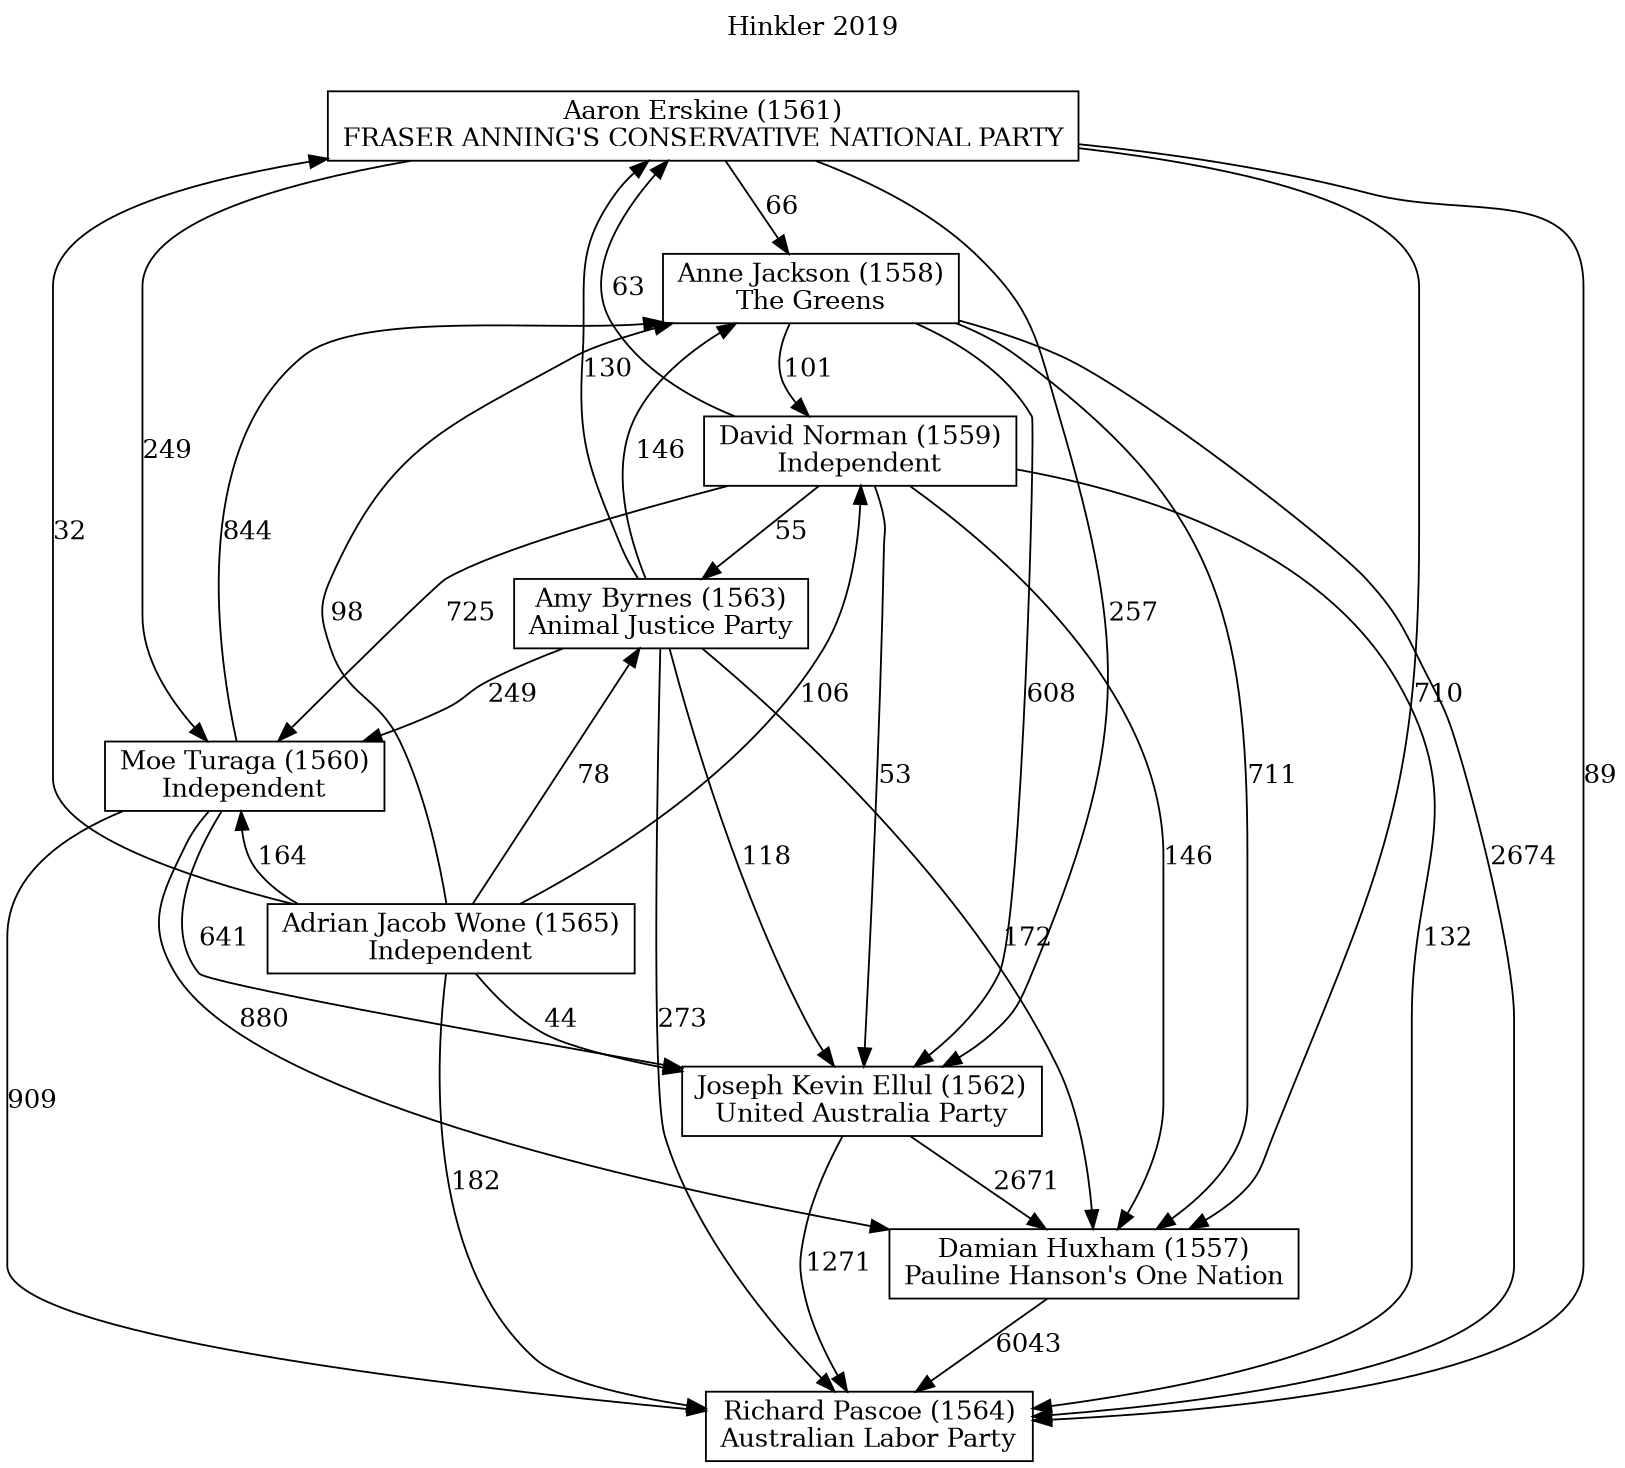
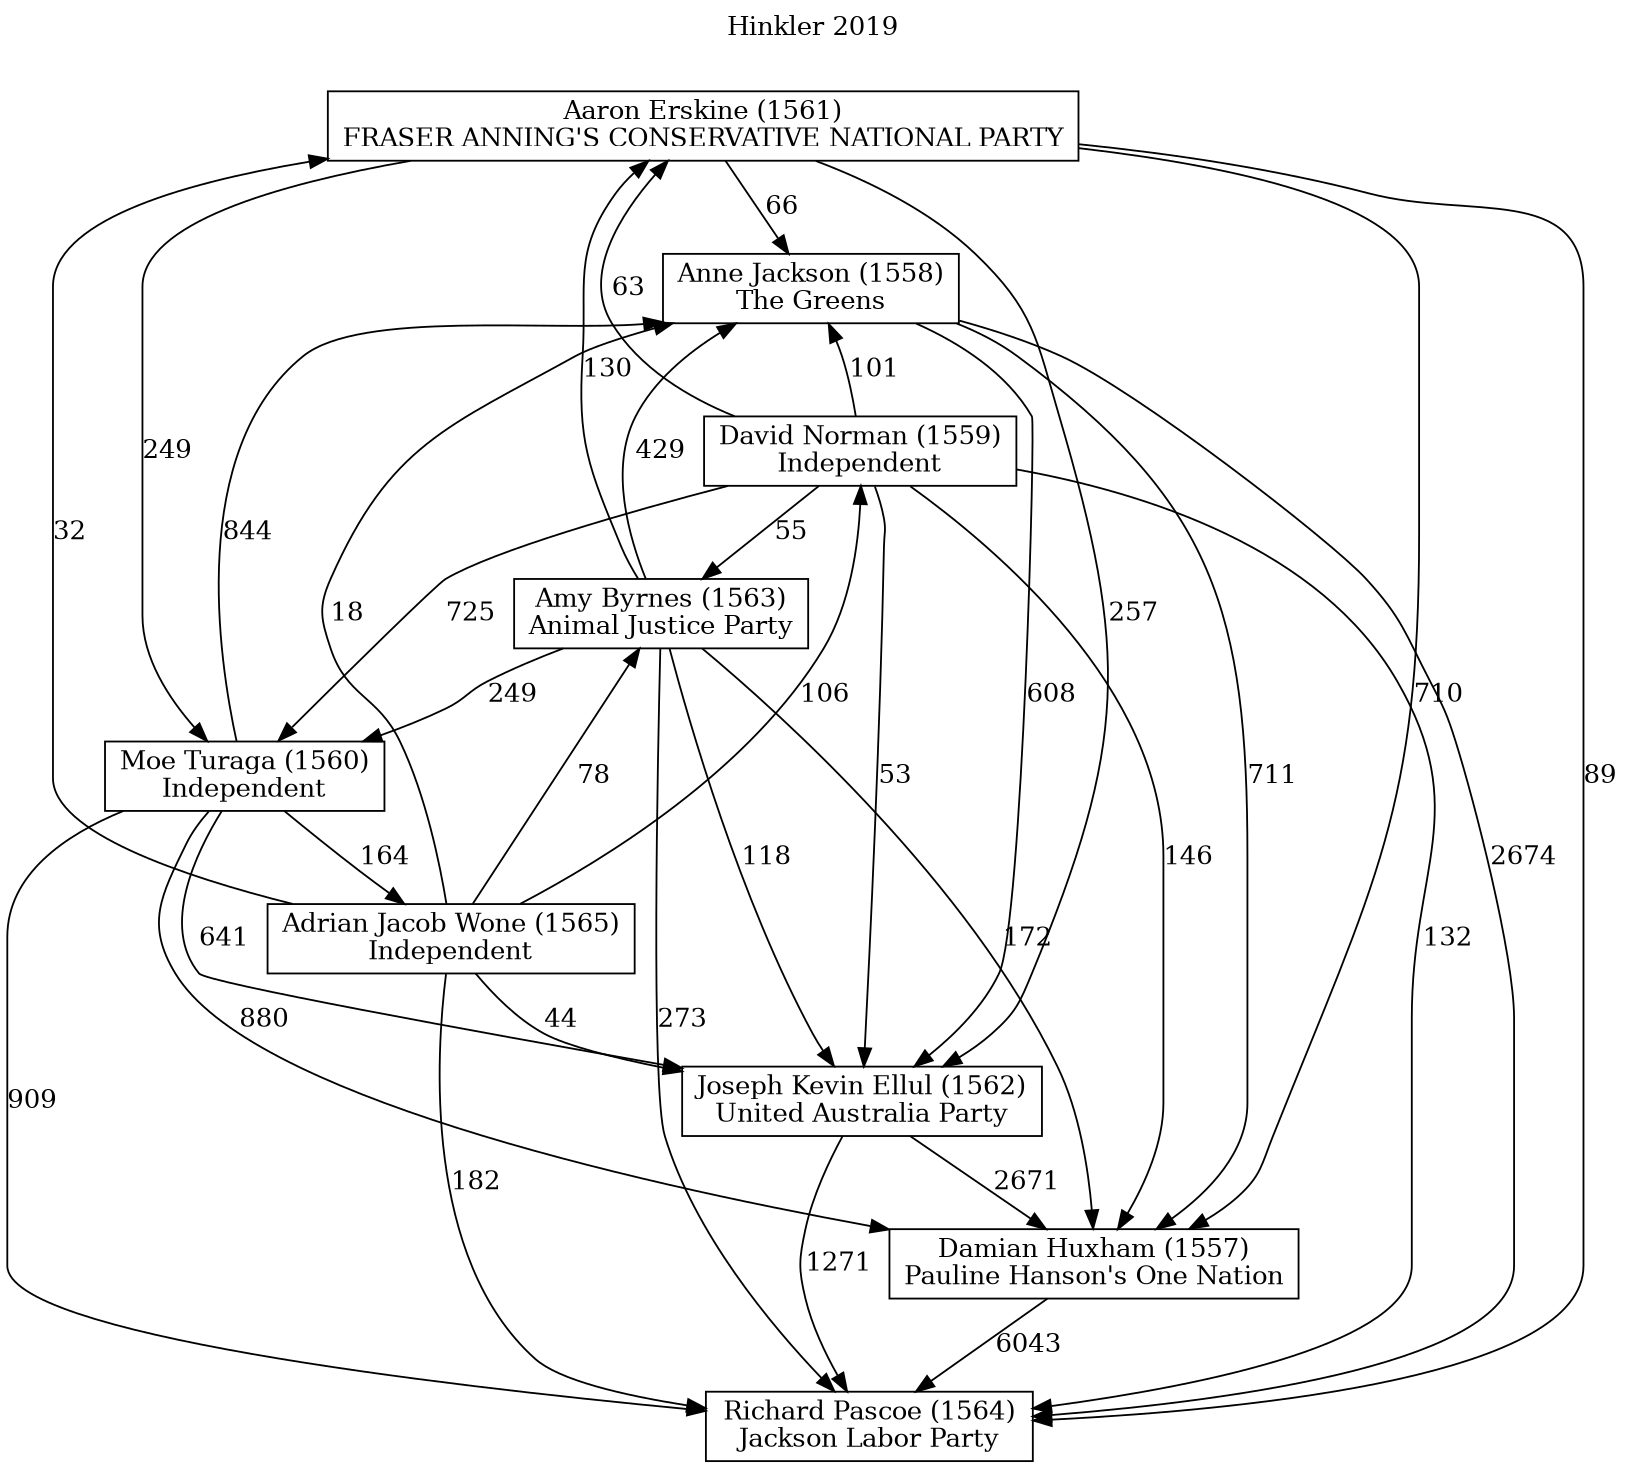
(779, 365) -> (848, 378)
(661, 451) -> (661, 451)
(348, 614) -> (348, 614)
(260, 874) -> (336, 853)
(869, 1426) -> (869, 1426)
